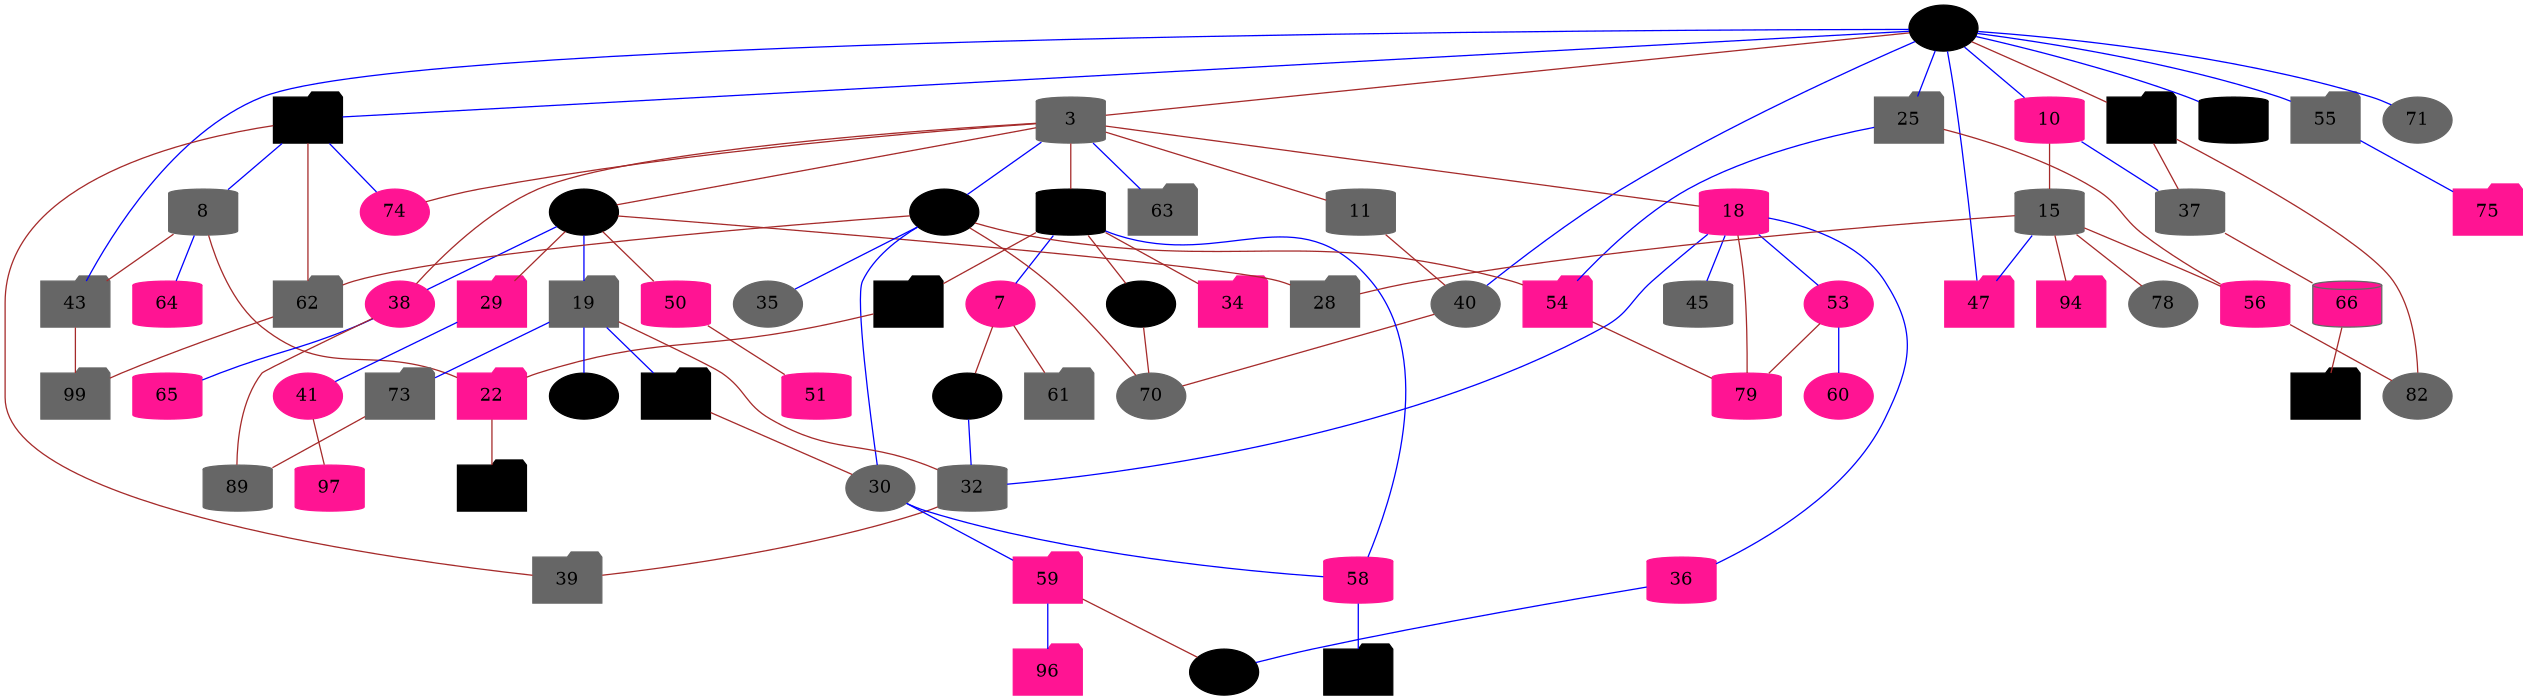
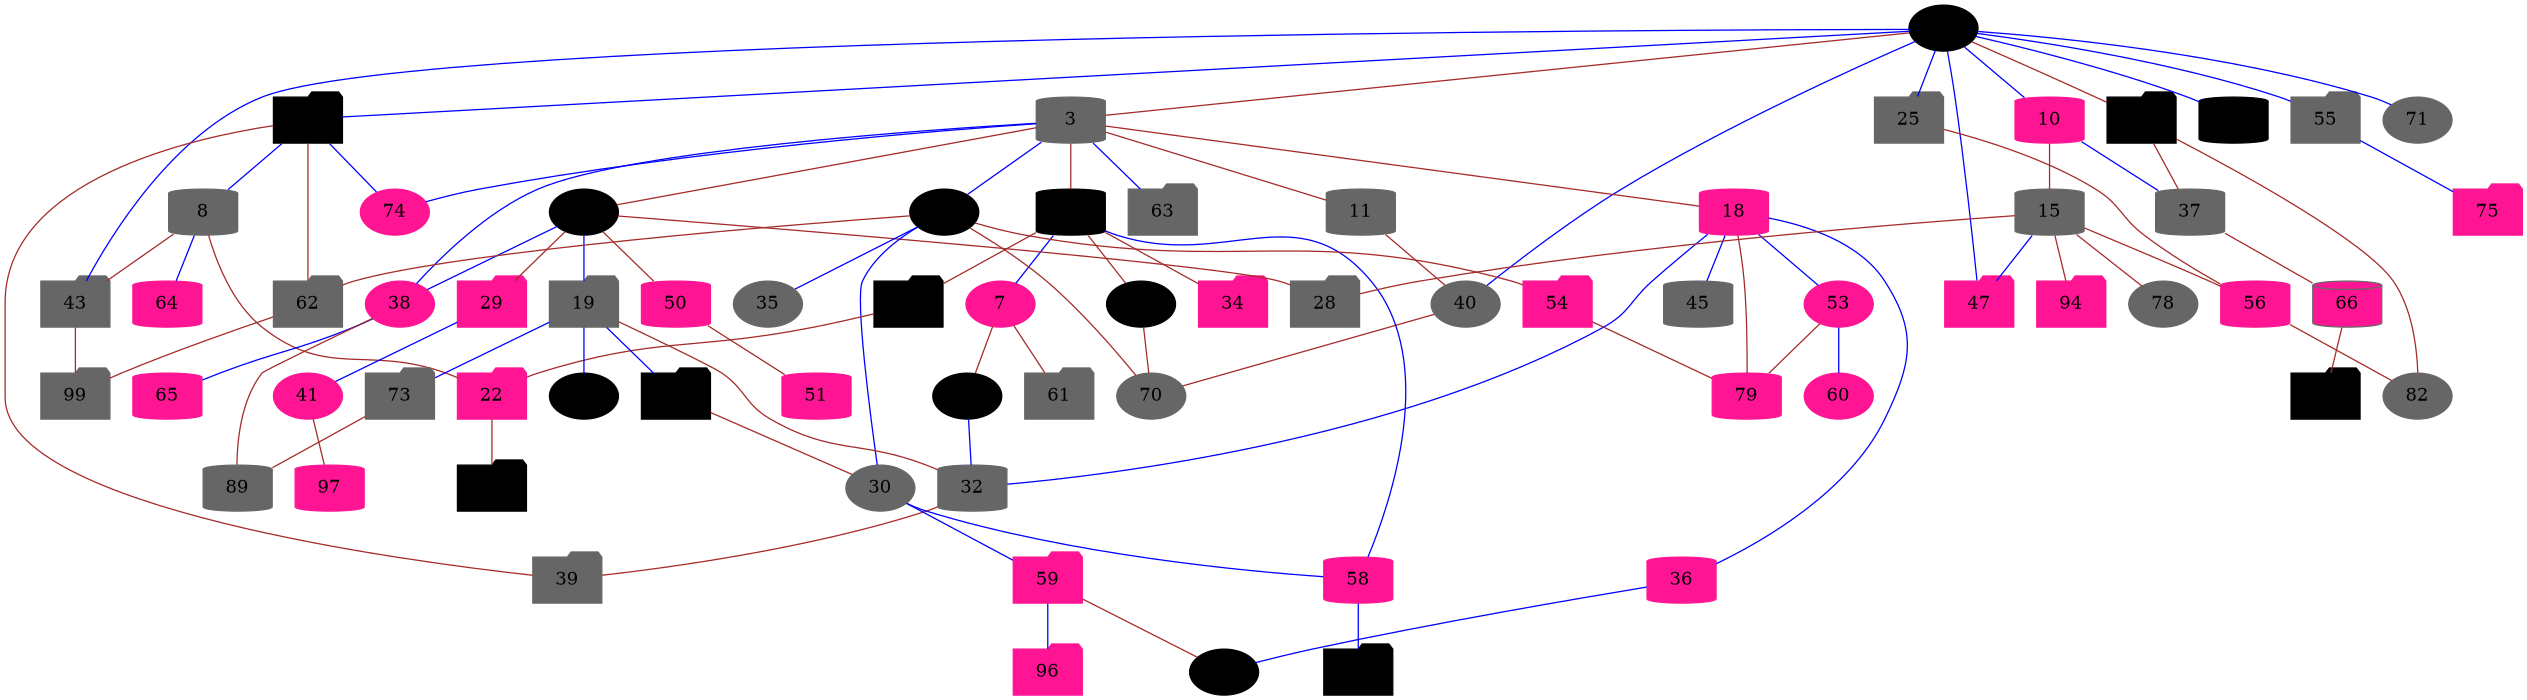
(730, 152) -> (730, 152)
(1711, 177) -> none
(547, 186) -> (547, 186)
